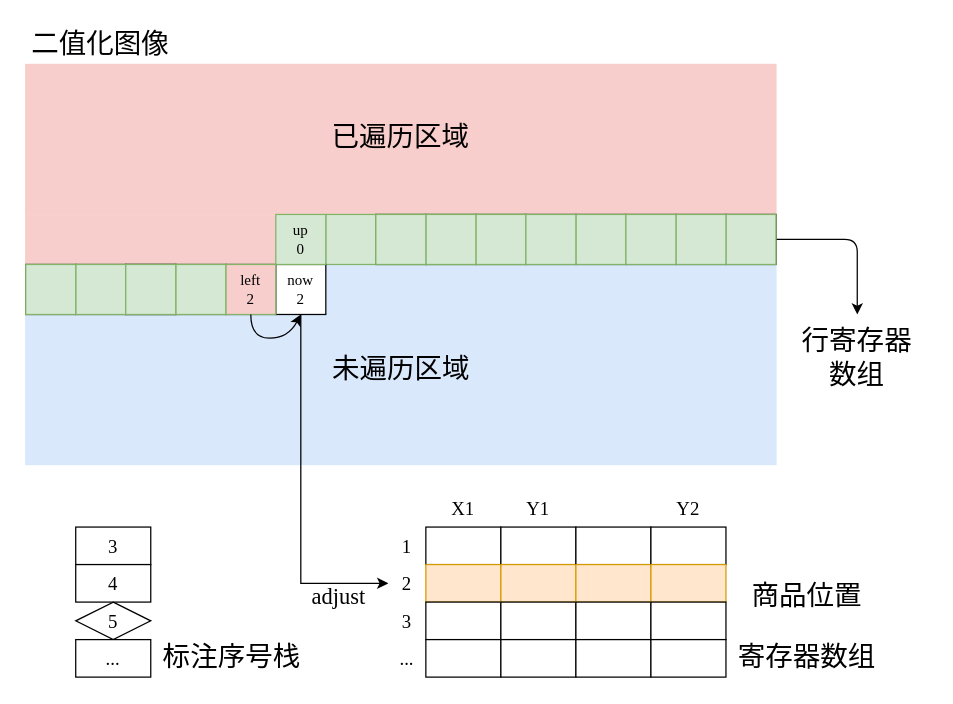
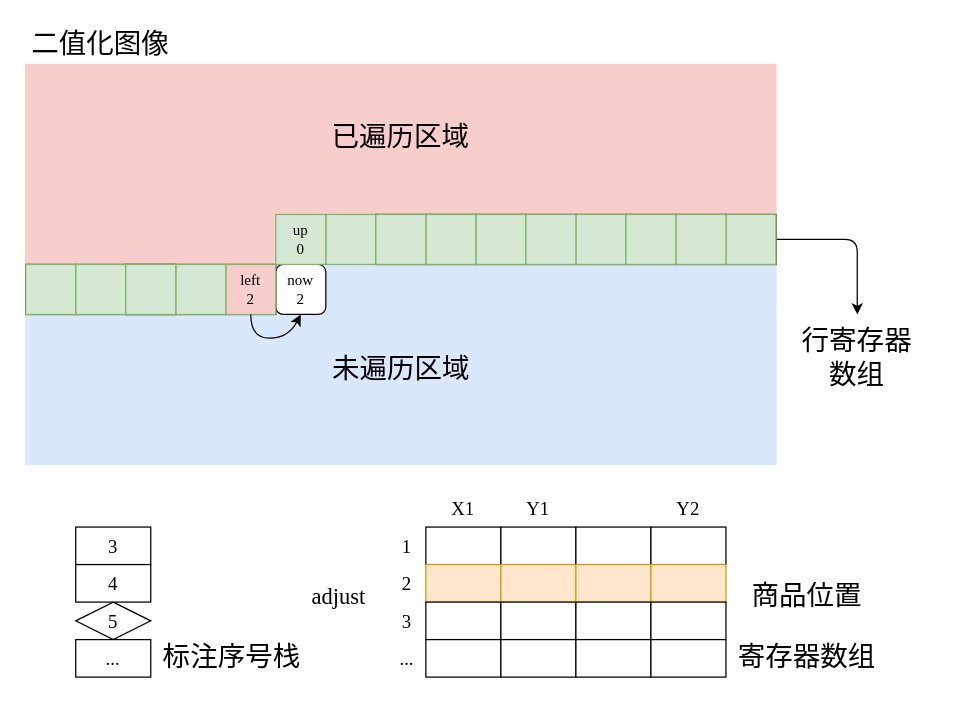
(301, 289) -> (301, 289)
(301, 494) -> none
